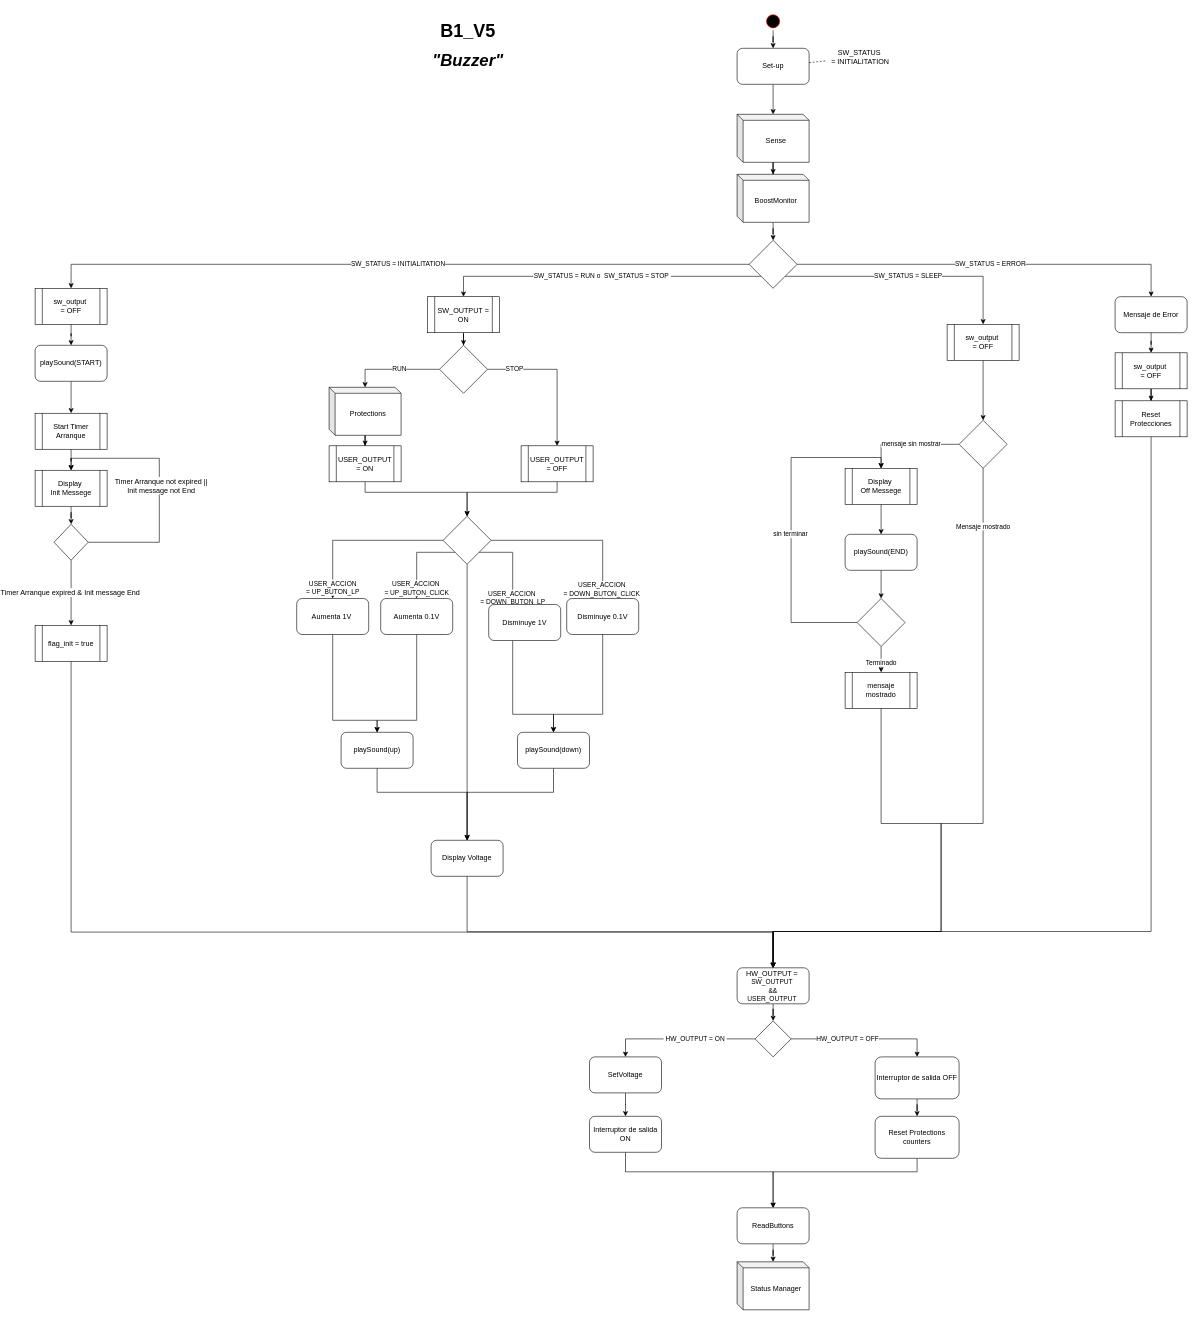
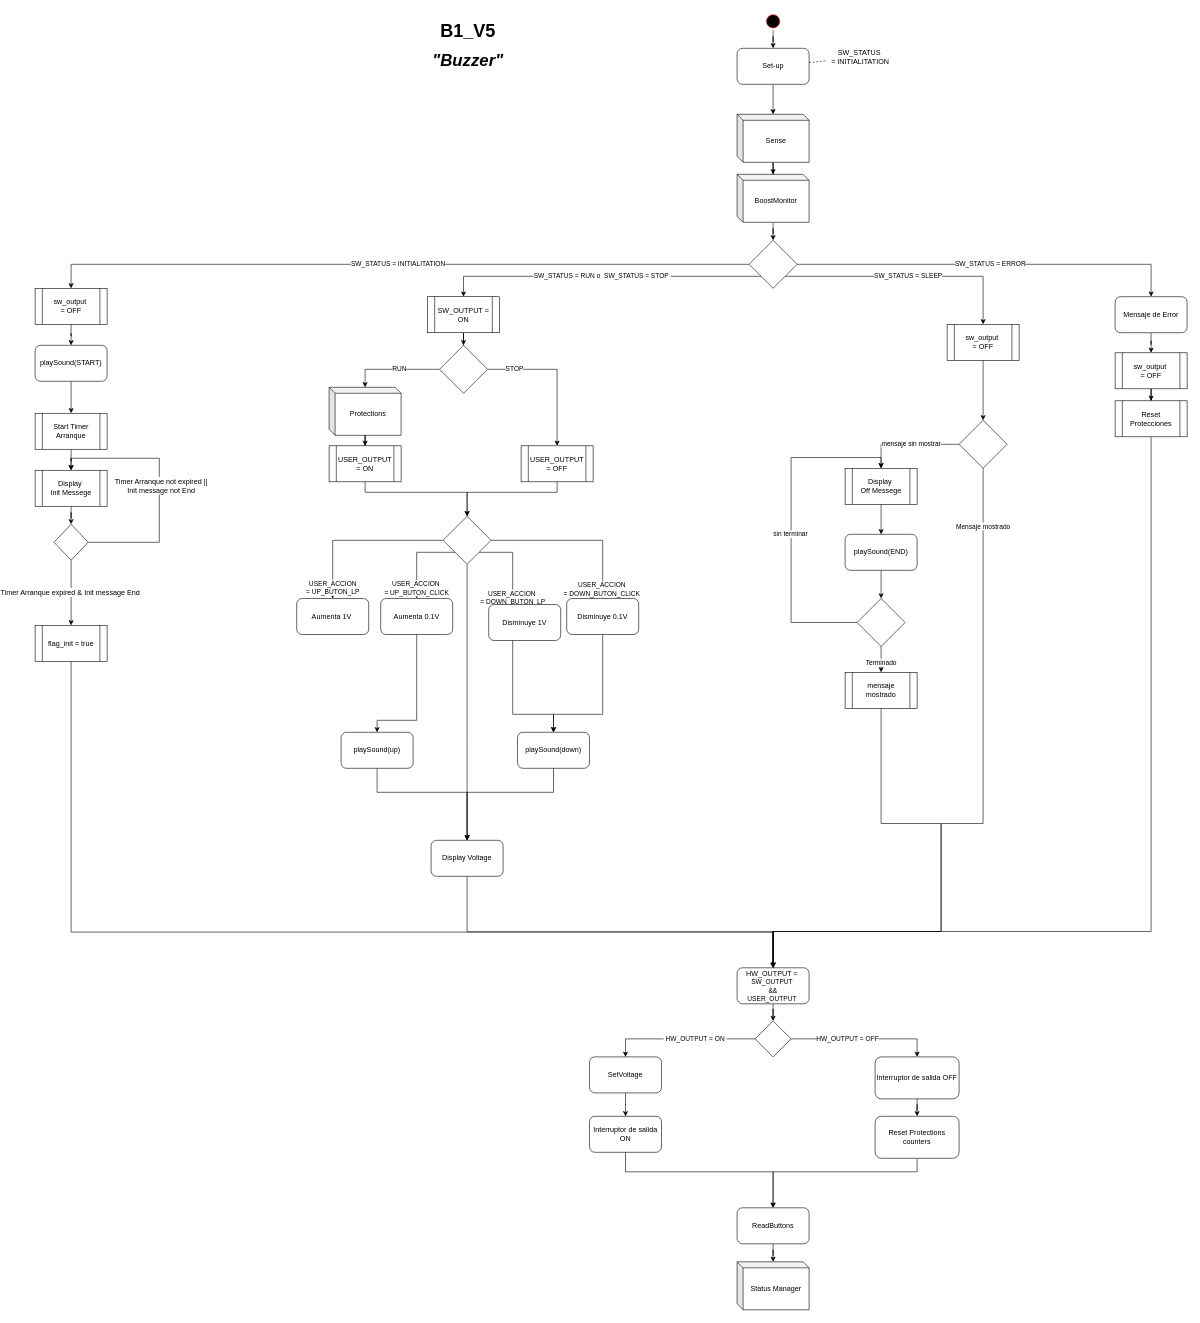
(333, 698) -> none
